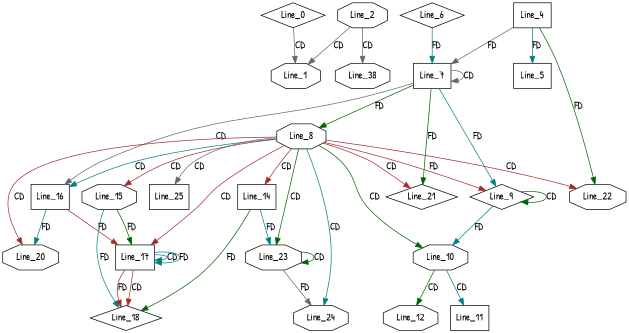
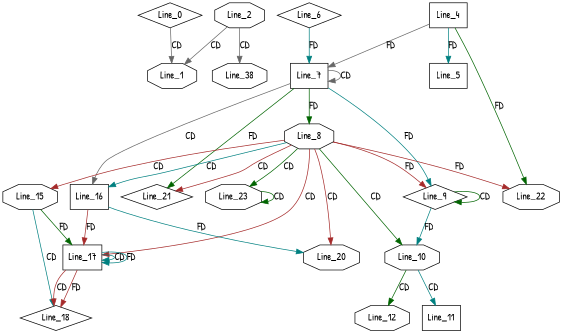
(511, 167) -> (460, 167)
(169, 197) -> none
(257, 197) -> none
(105, 257) -> (51, 257)
(321, 318) -> none
